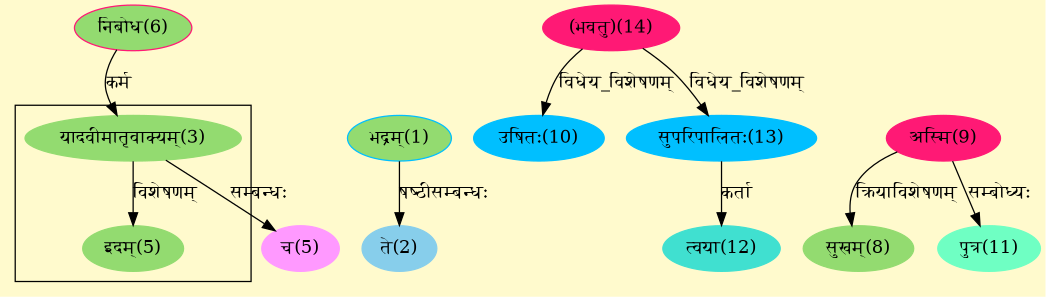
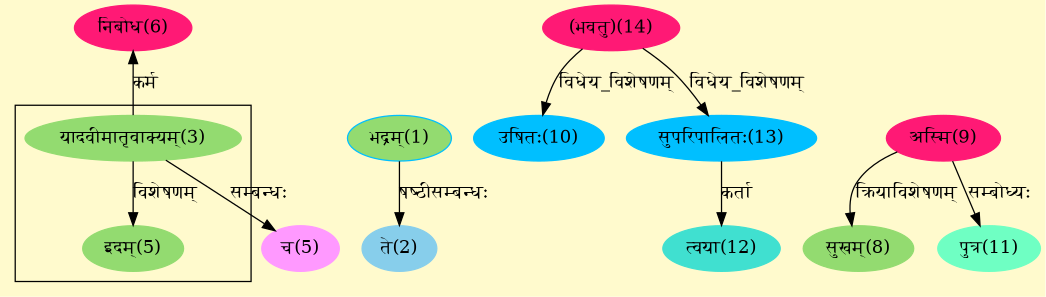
(133, 28) -> (133, 28)
(106, 76) -> (133, 89)
